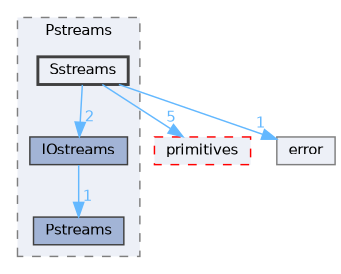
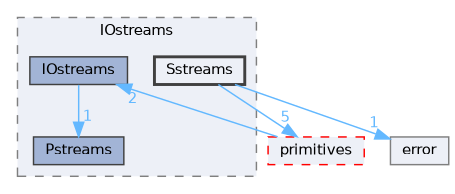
(79, 31) -> (137, 31)
(81, 104) -> (204, 113)
